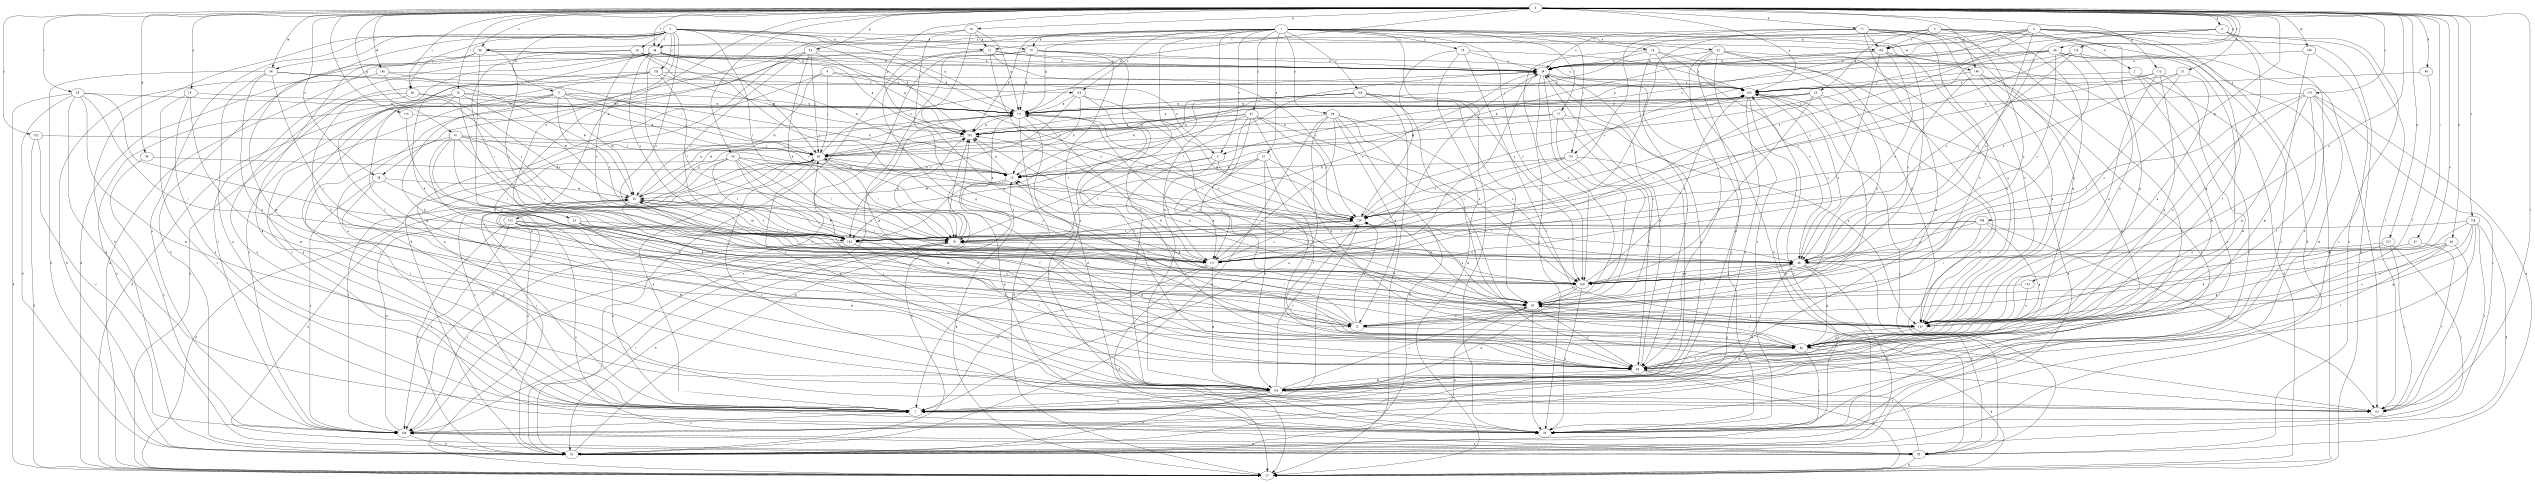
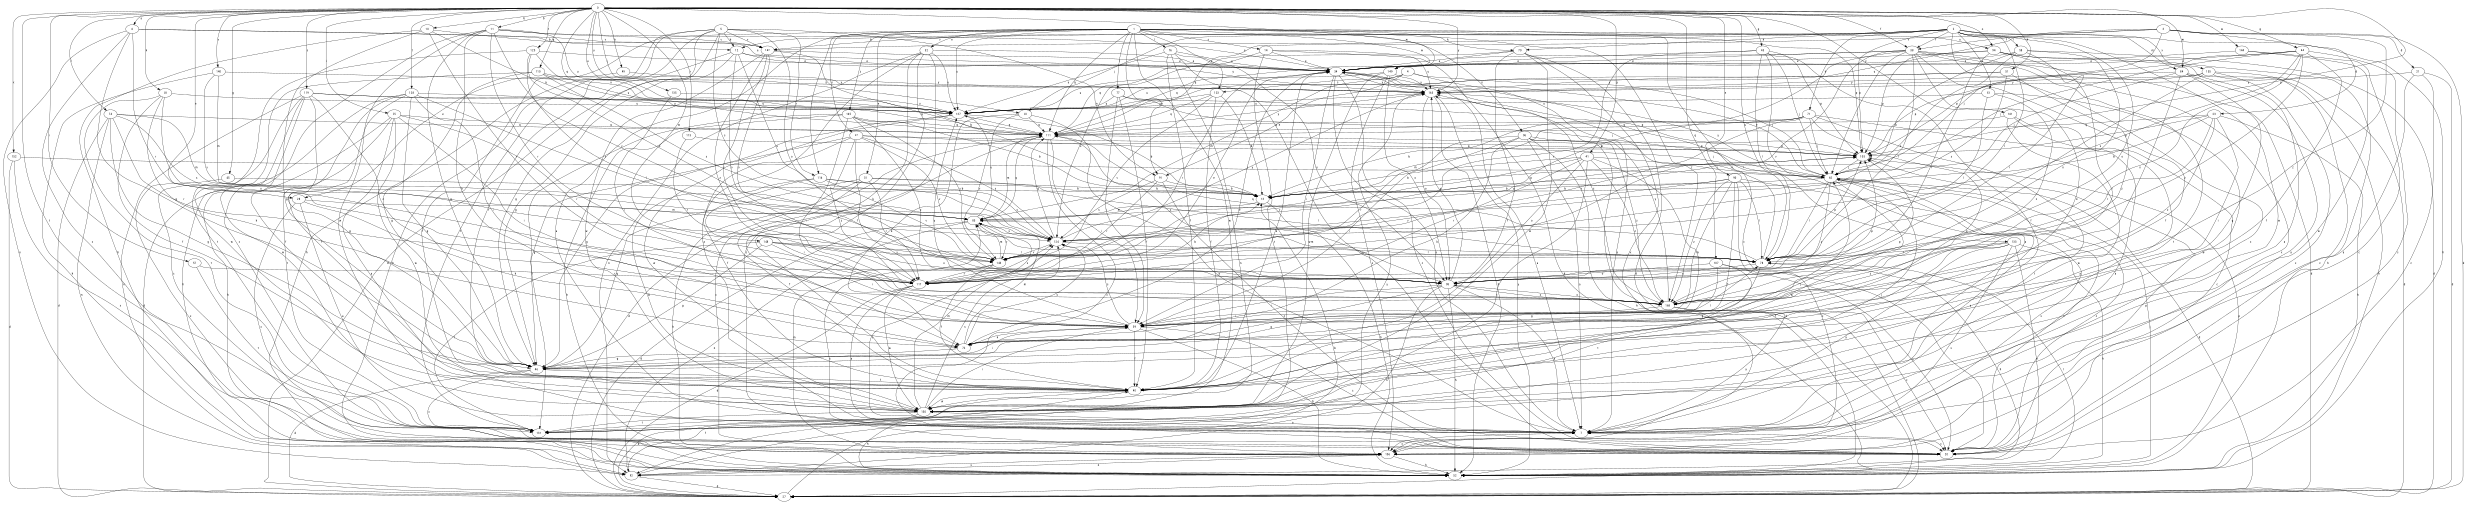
(1368, 101) -> none
(1264, 276) -> (844, 458)
none -> (1523, 403)
